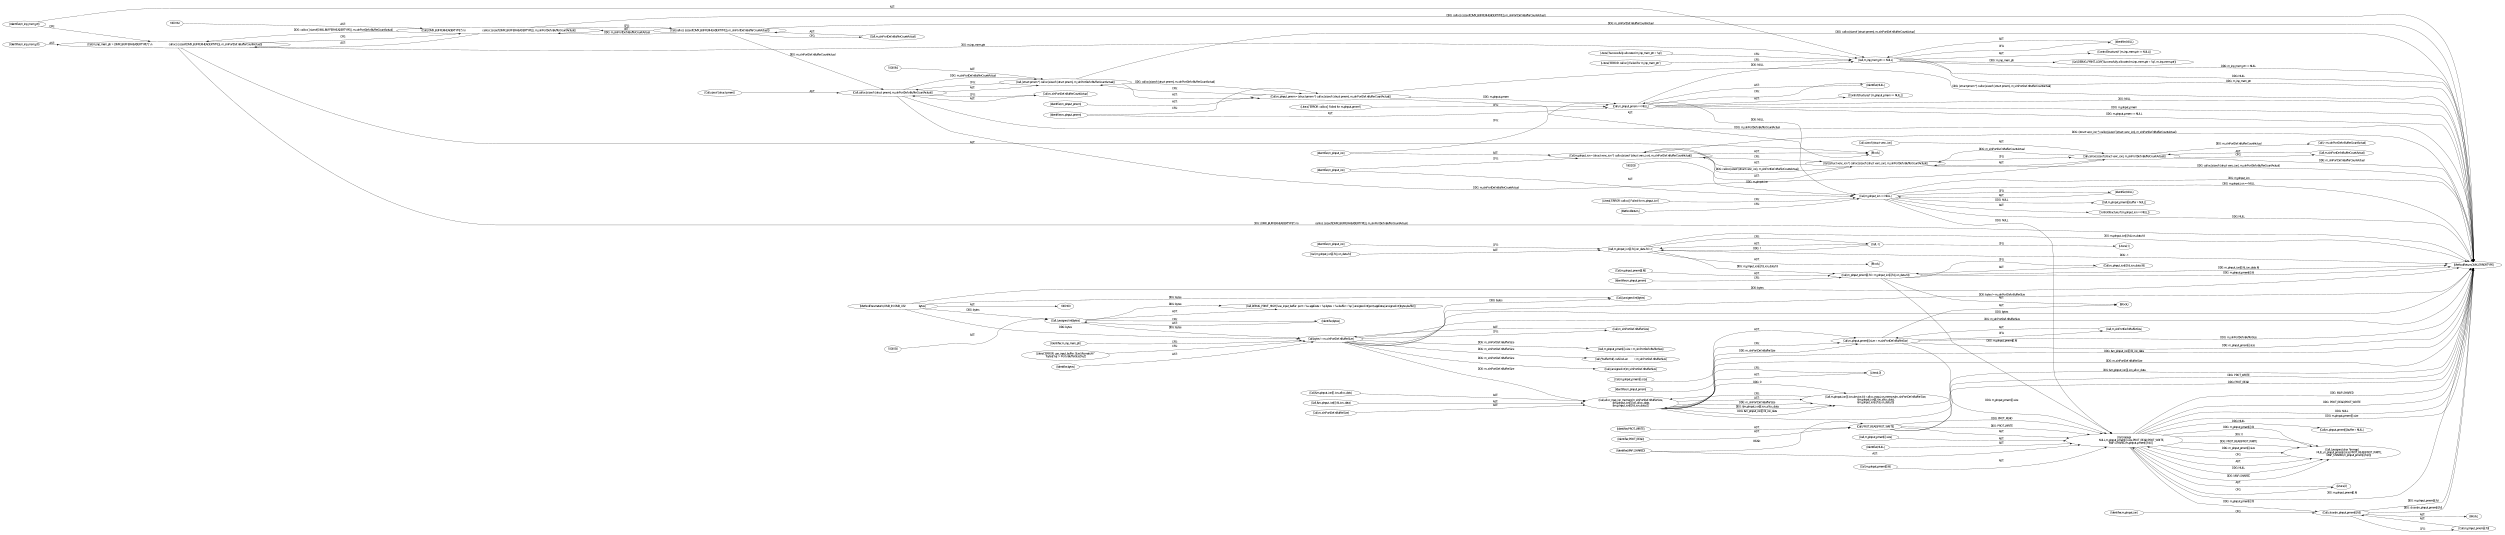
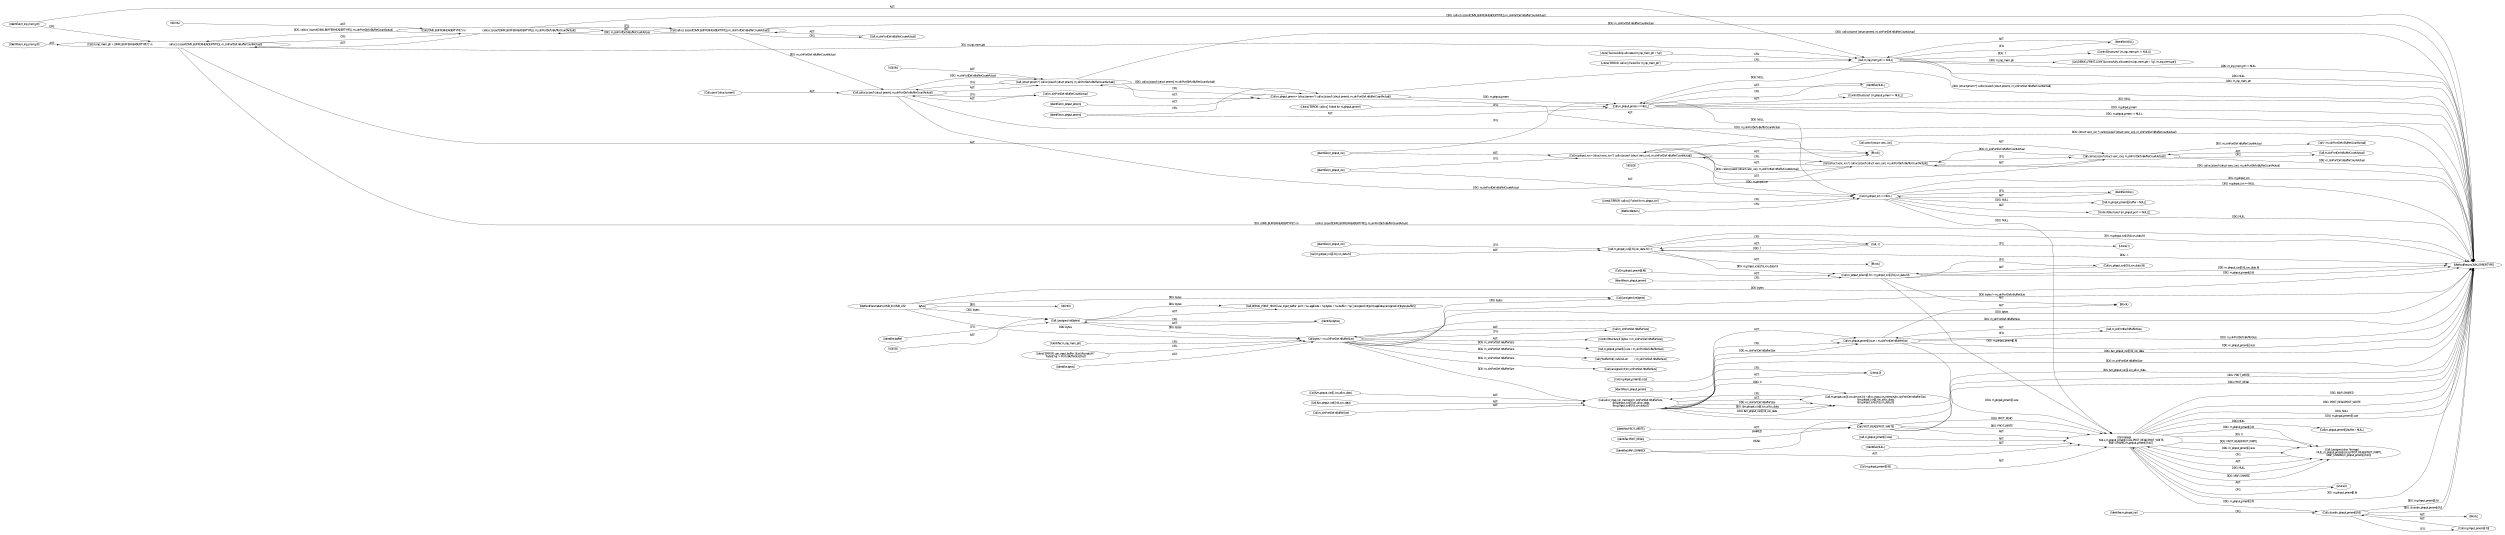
(2002, 53) -> (2002, 53)
(1742, 72) -> (1753, 81)
(2124, 213) -> (2124, 213)
(973, 305) -> (973, 305)
none -> (893, 339)
none -> (1631, 339)
(1757, 432) -> (1757, 432)
